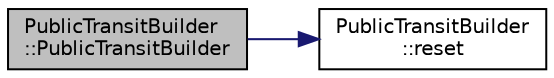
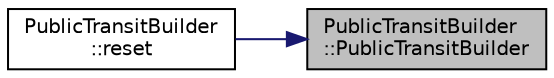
(273, 39) -> (261, 39)
